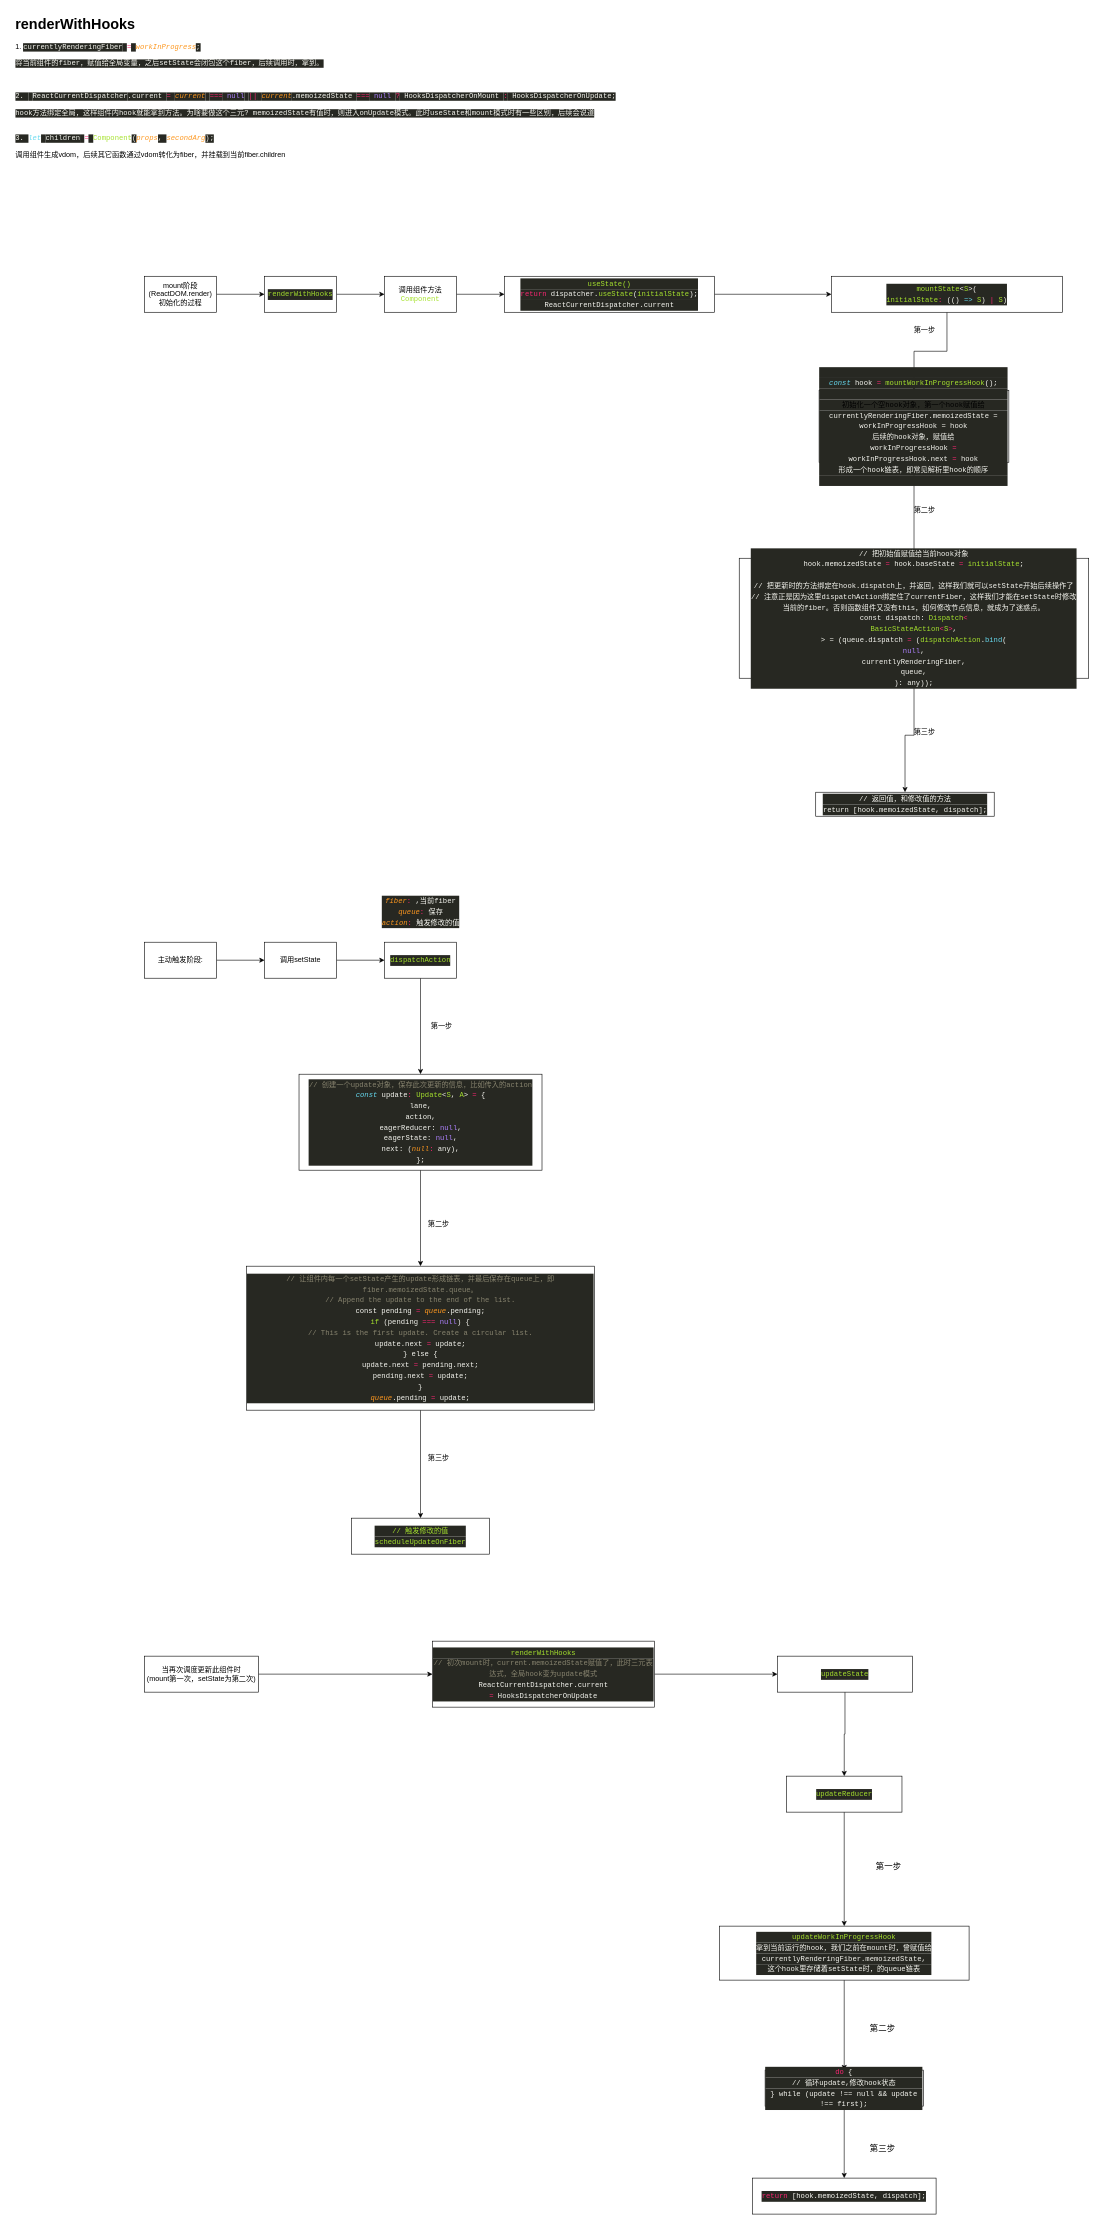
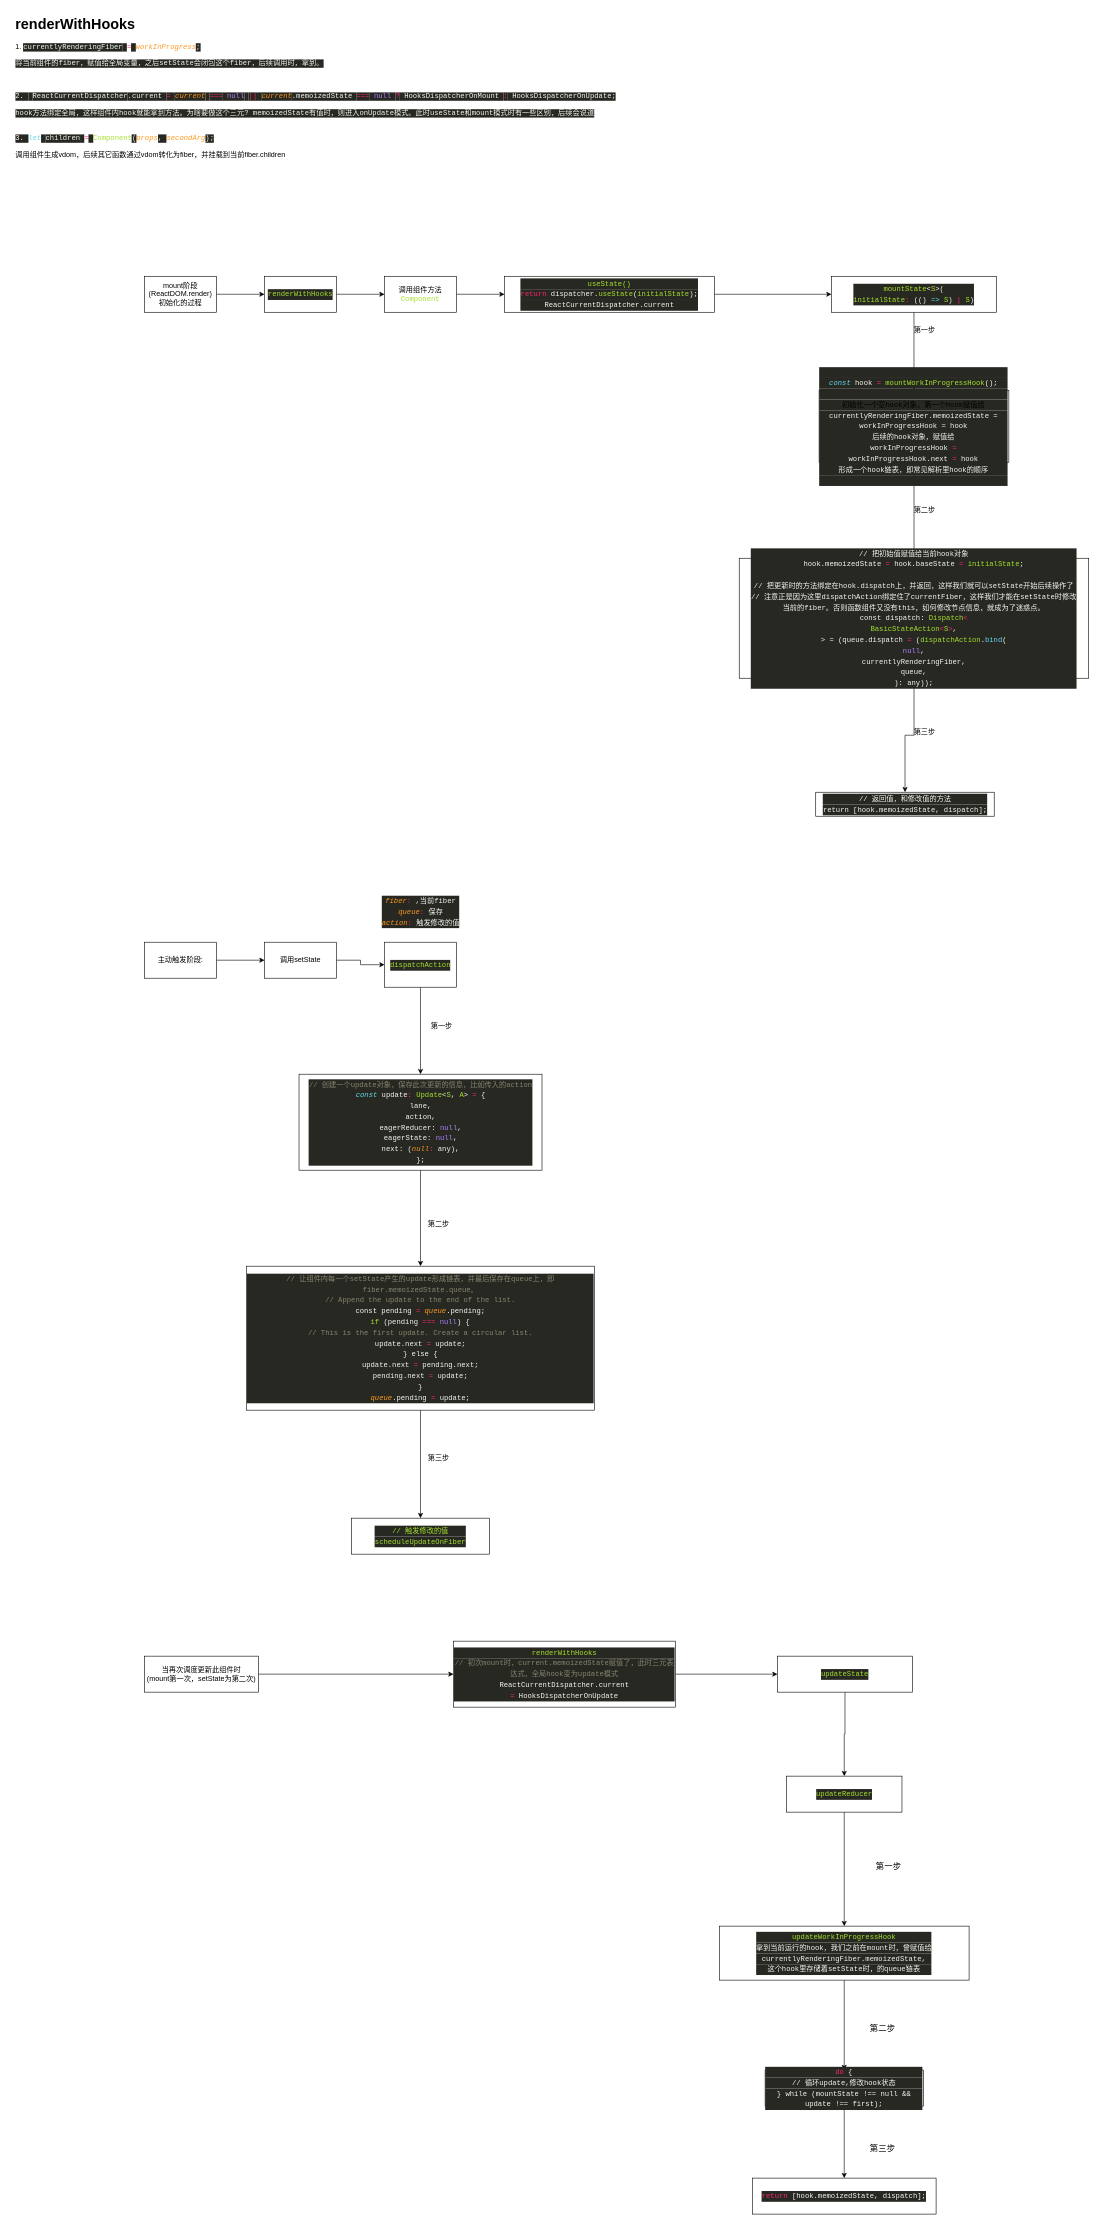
(947, 294) -> (914, 294)
(420, 960) -> (420, 965)
(543, 1674) -> (564, 1674)
(844, 2088) -> (844, 2088)
